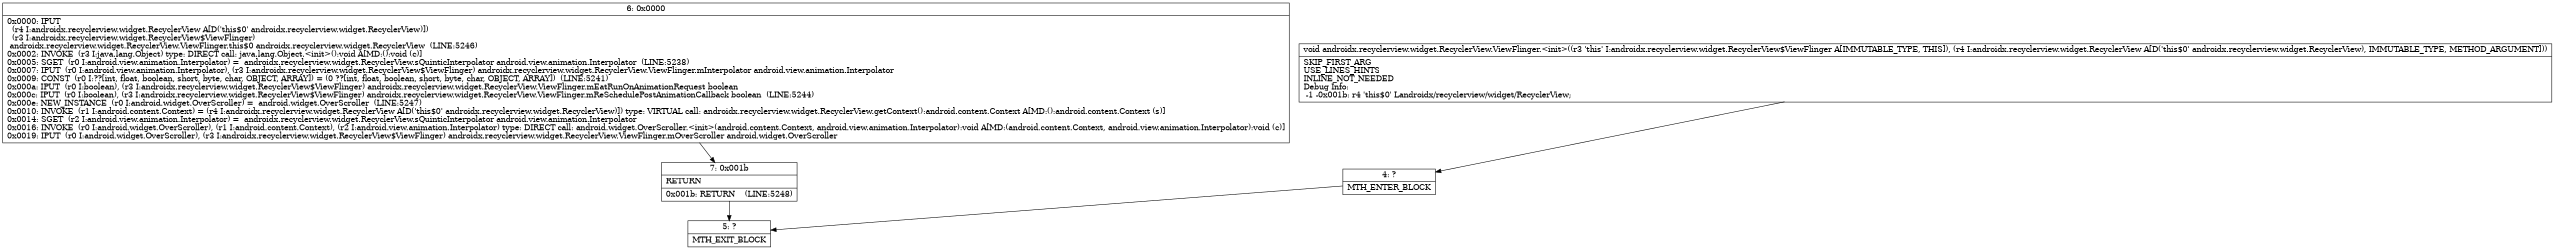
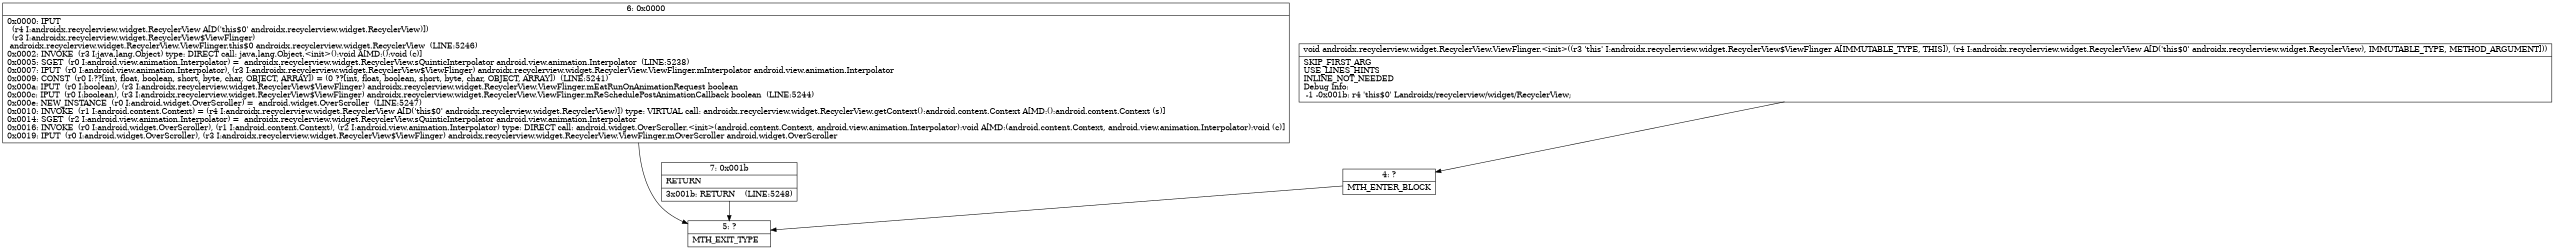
(705, 151) -> (649, 189)
(729, 194) -> (729, 194)
(729, 240) -> (725, 240)
